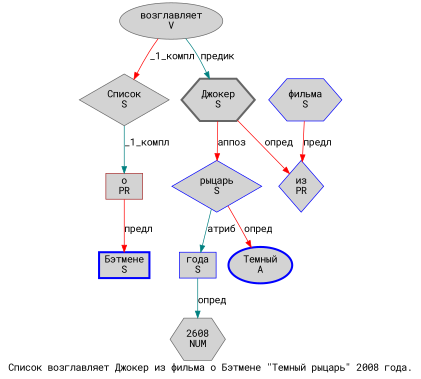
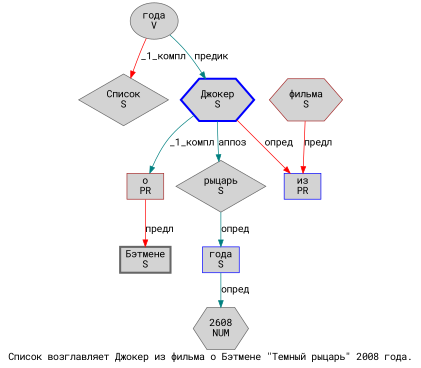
(171, 21) -> (154, 21)
(218, 100) -> (217, 100)
(305, 100) -> (306, 100)
(217, 137) -> (218, 138)
(124, 146) -> (169, 138)
(217, 186) -> (221, 186)
(301, 186) -> (303, 186)
(222, 230) -> (235, 230)
(124, 265) -> (145, 260)
(260, 265) -> none
